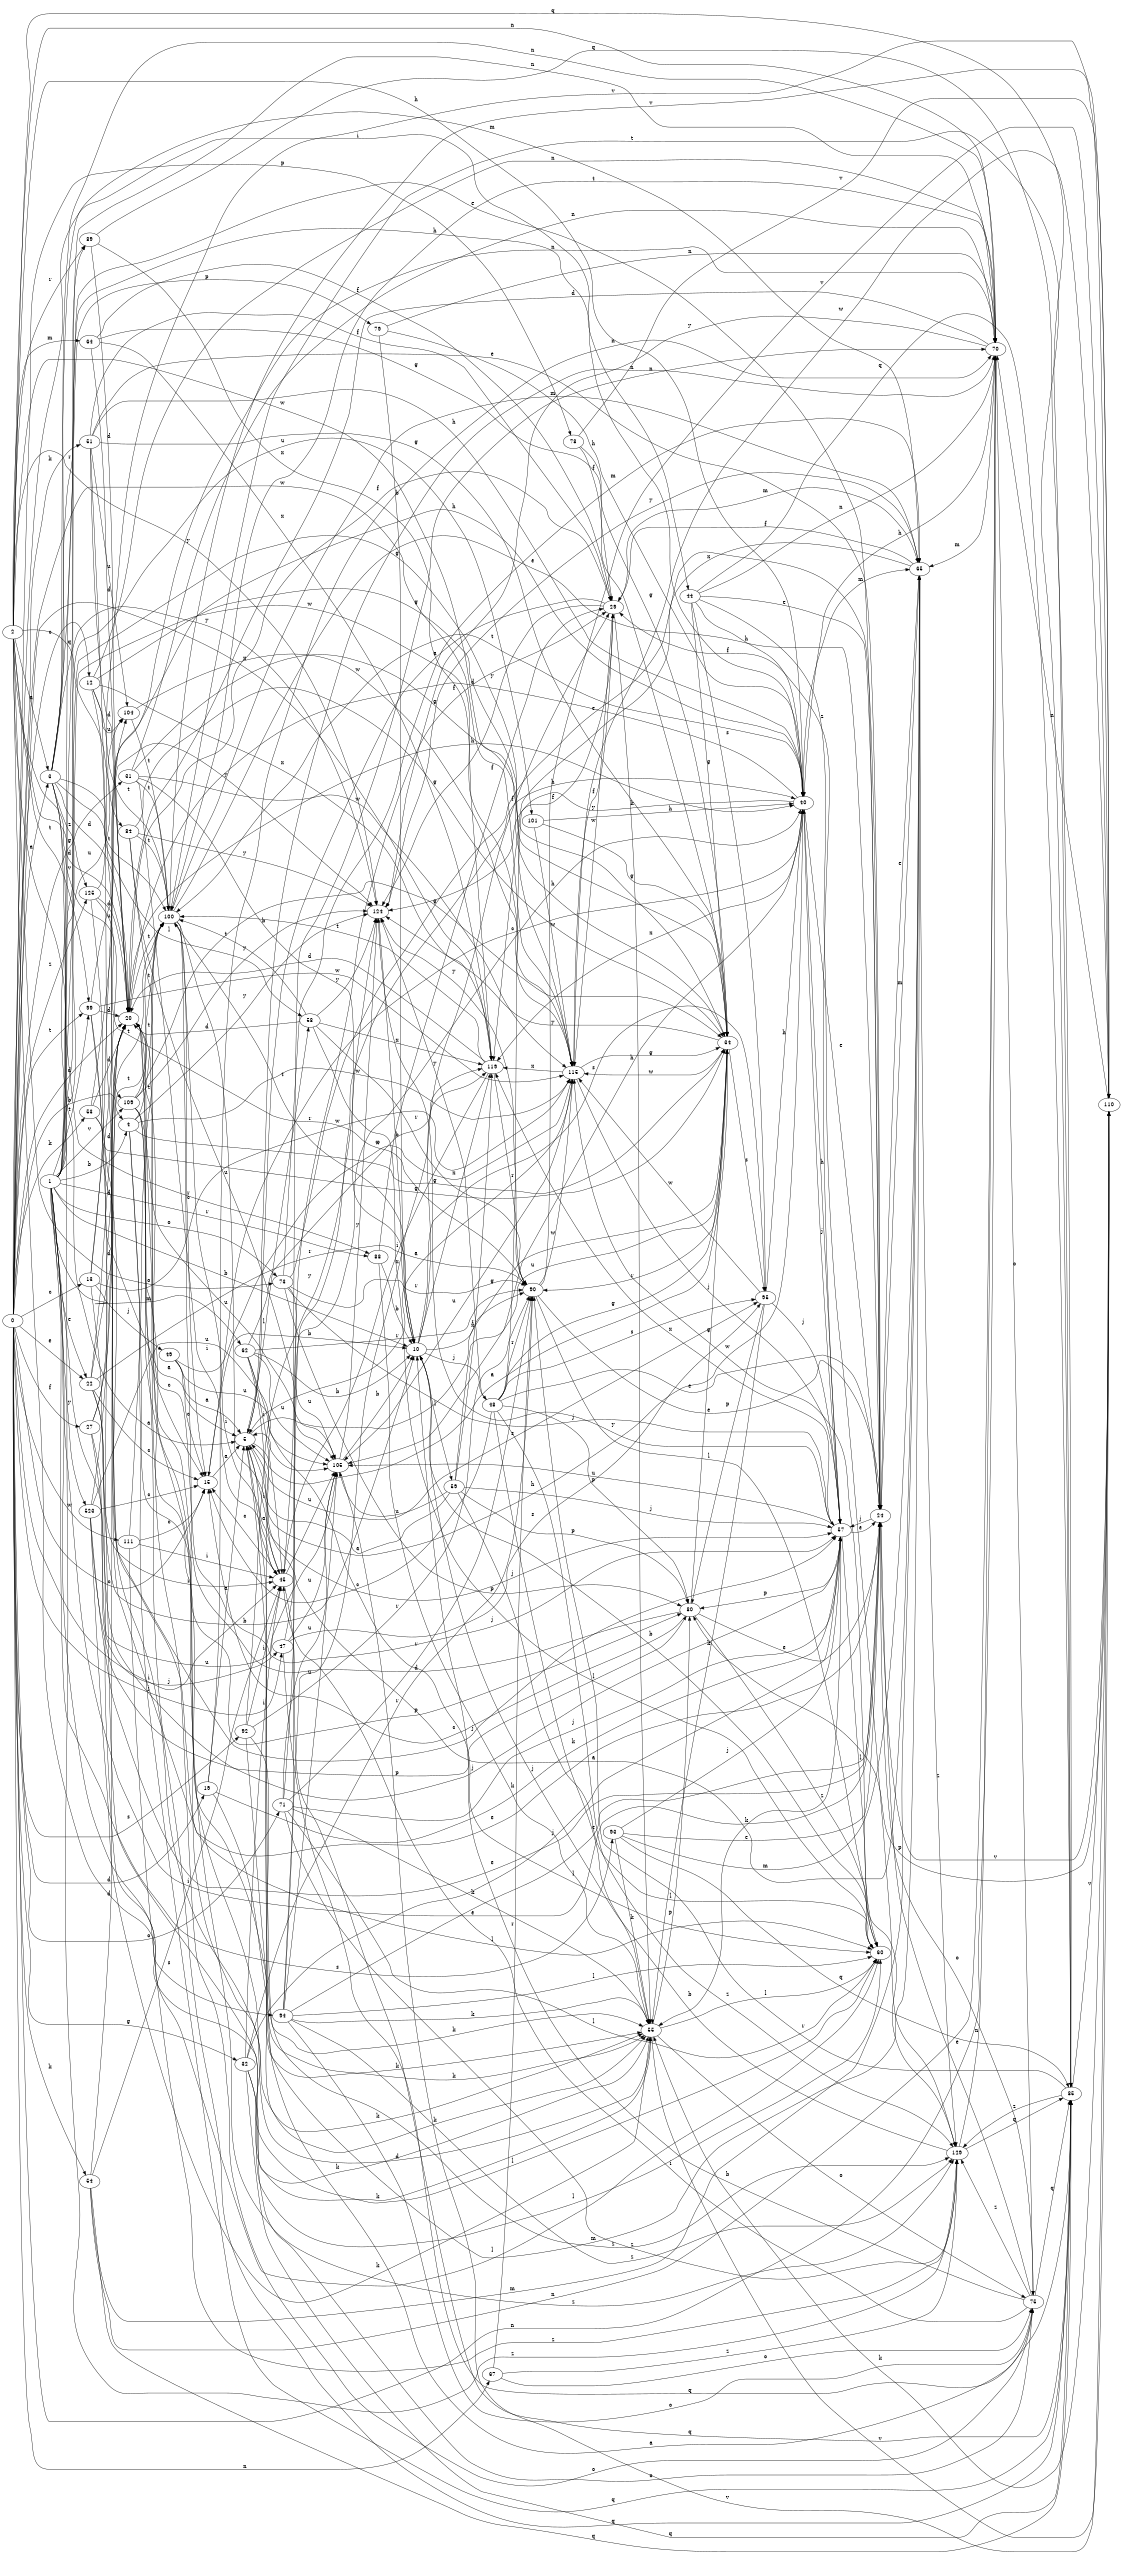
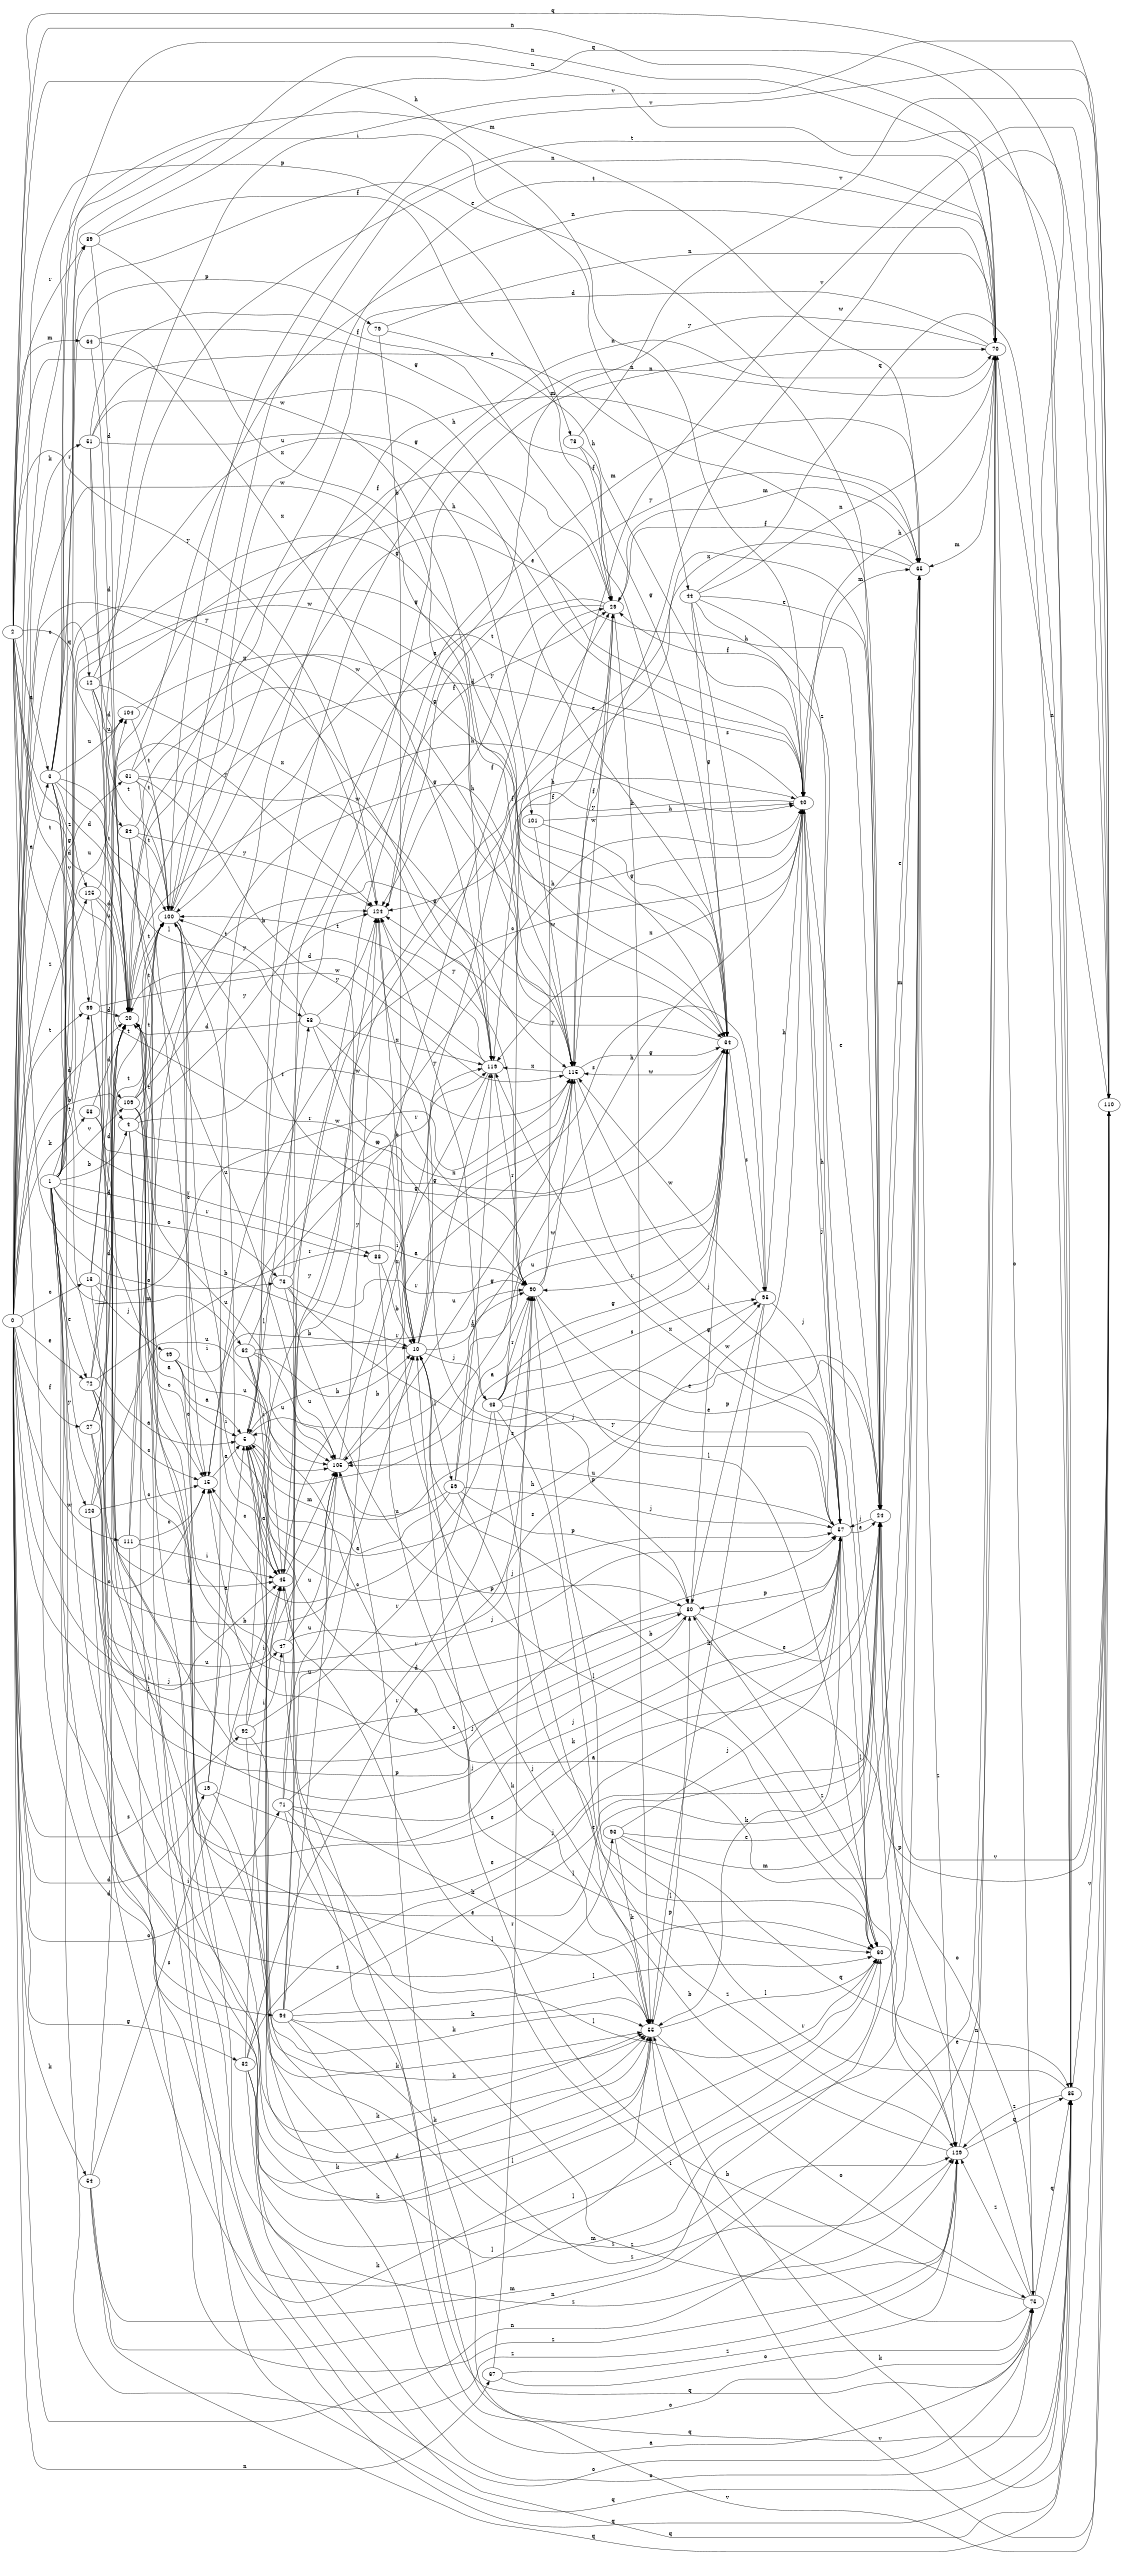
(192, 254) -> (201, 975)
(412, 321) -> (442, 267)
(284, 350) -> none
(109, 576) -> (92, 751)
(90, 1384) -> (90, 1384)
(310, 1500) -> (310, 1500)
(90, 1511) -> (90, 1511)
